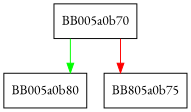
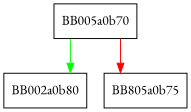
(45, 91) -> (45, 91)
